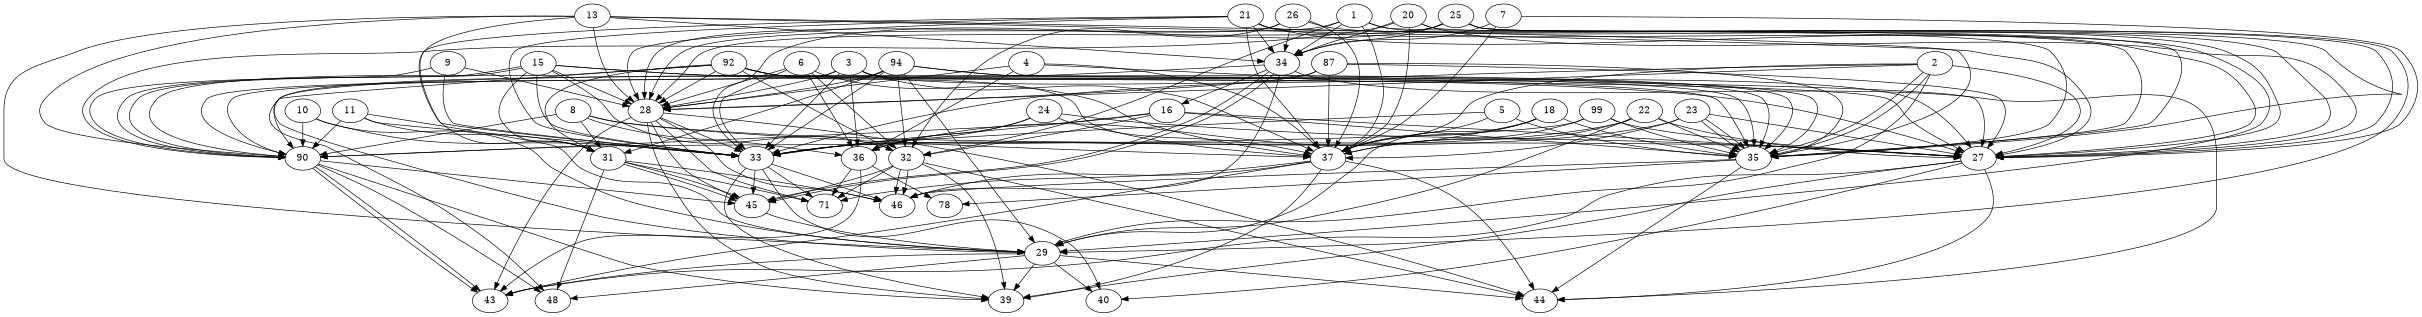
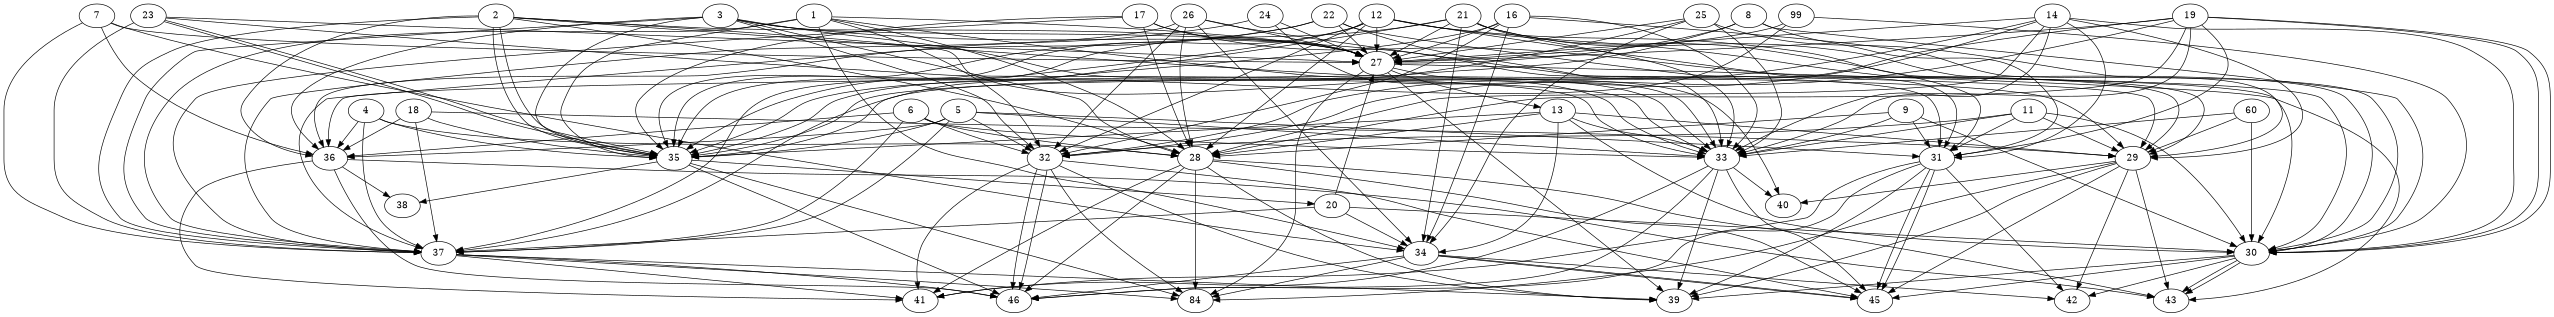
(907, 26) -> none
(1414, 34) -> (1462, 91)
(1042, 35) -> none
none -> (307, 50)
(538, 63) -> (2190, 16)
(729, 63) -> (1377, 16)
(897, 63) -> (2052, 16)
(1329, 63) -> (1140, 16)
none -> (892, 67)
none -> (1588, 76)
(2179, 82) -> (1000, 182)
(1228, 86) -> (1474, 127)
(303, 111) -> (2252, 111)
none -> (195, 115)
none -> (1444, 132)
none -> (1920, 132)
none -> (999, 133)
(702, 135) -> (1277, 72)
(1169, 137) -> none
none -> (1446, 137)
(1468, 139) -> none
(1017, 148) -> none
none -> (503, 151)
(303, 158) -> (2252, 253)
(825, 206) -> (920, 301)
(945, 206) -> (402, 206)
(911, 227) -> none
(891, 239) -> (2013, 225)
none -> (1804, 244)
none -> (639, 283)
(553, 301) -> (2072, 301)
(1540, 301) -> (1195, 301)
